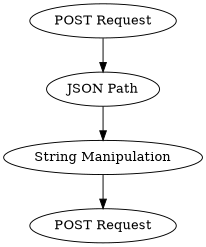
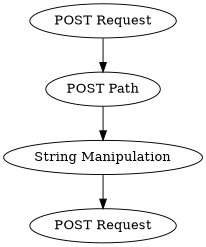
(103, 89) -> (103, 89)
